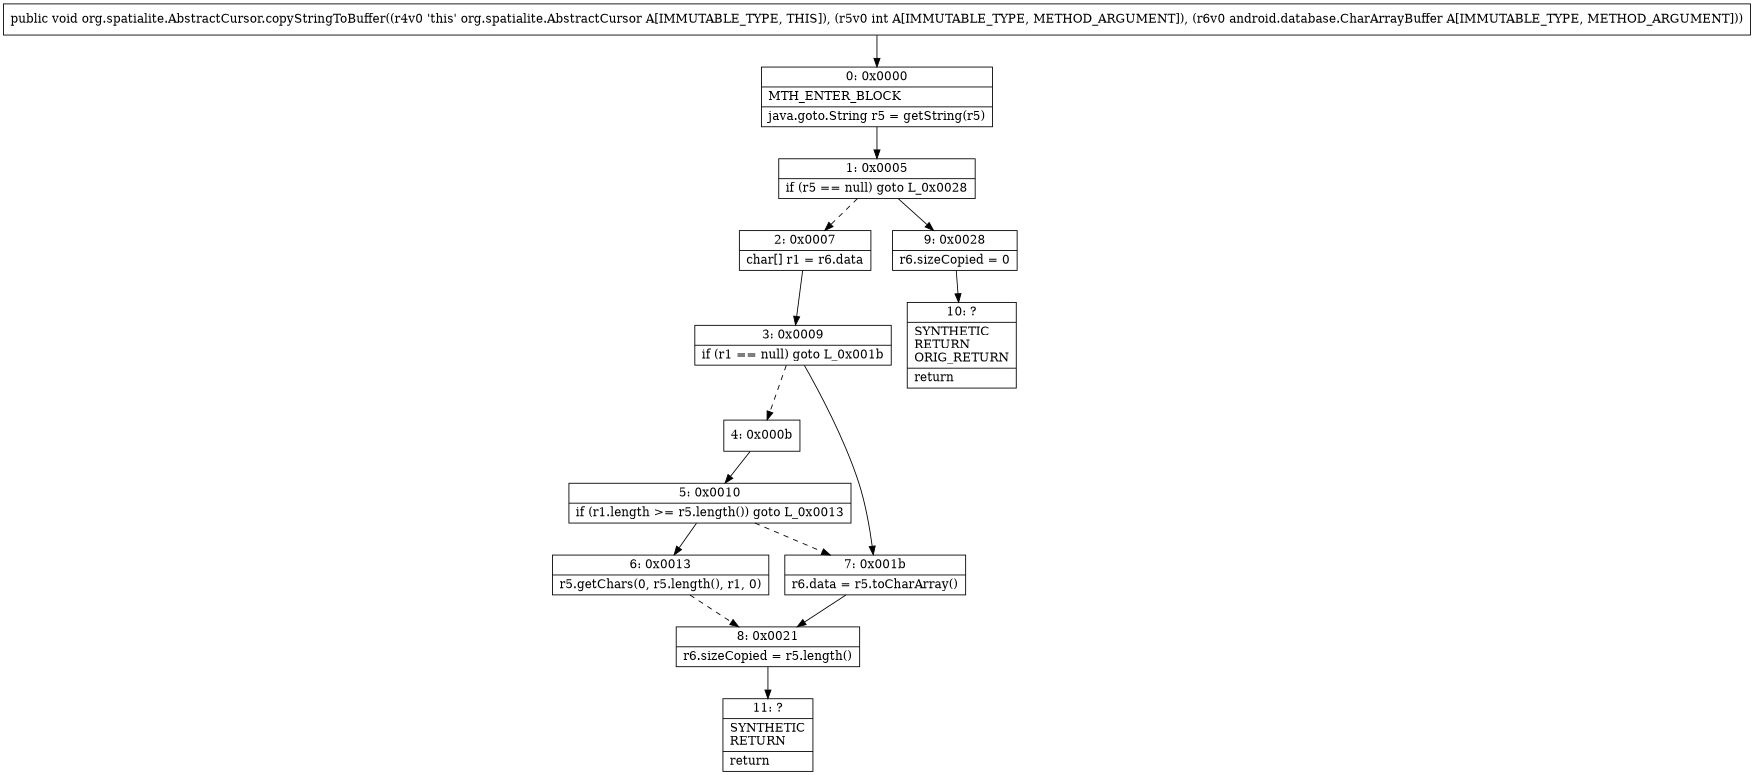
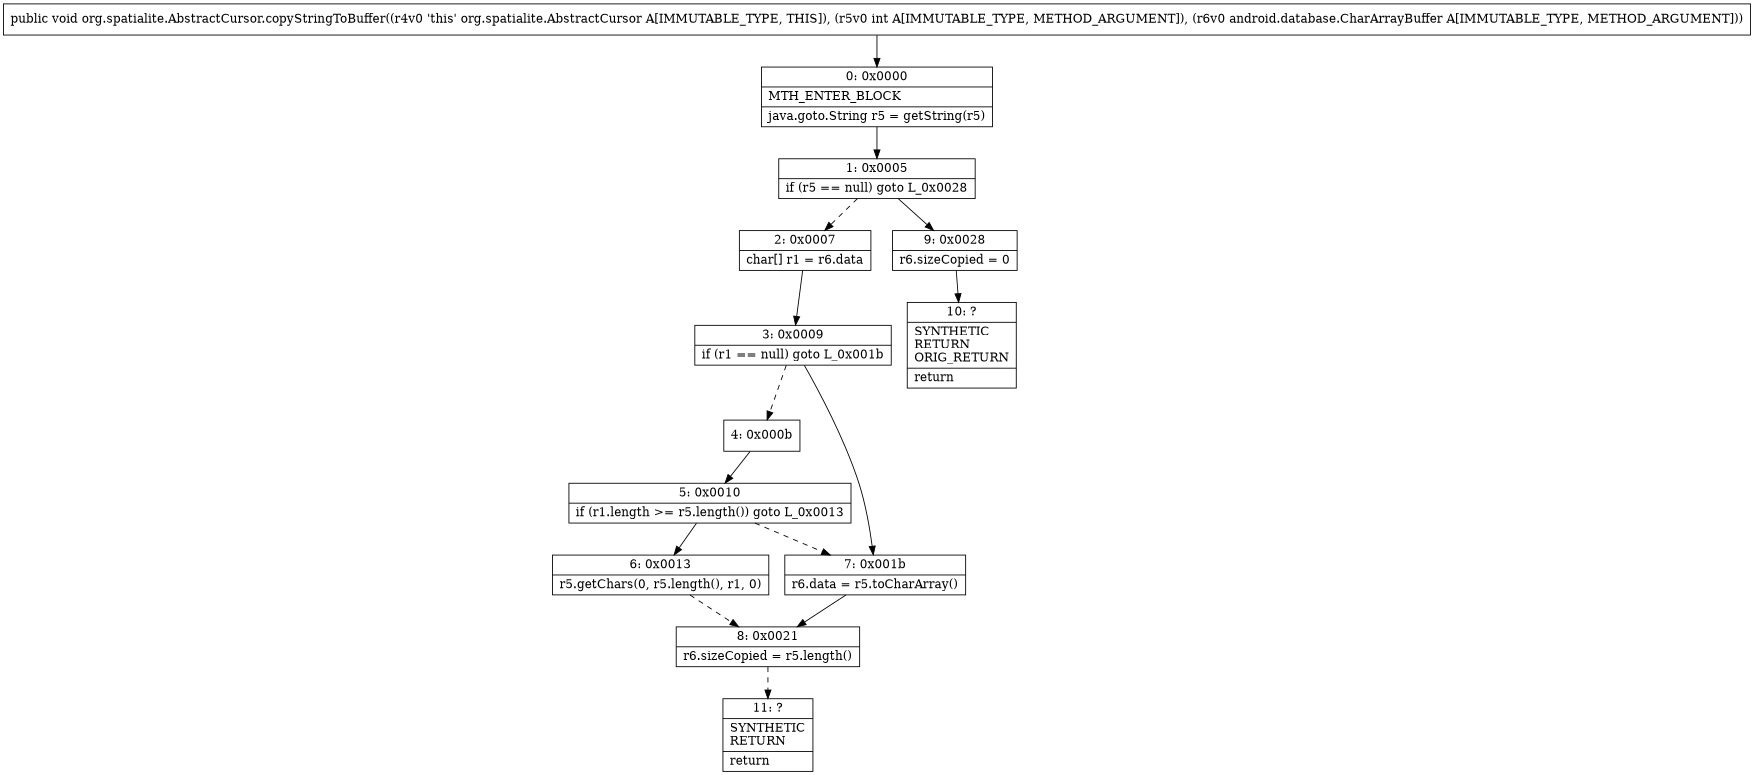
(768, 678) -> (768, 678)
